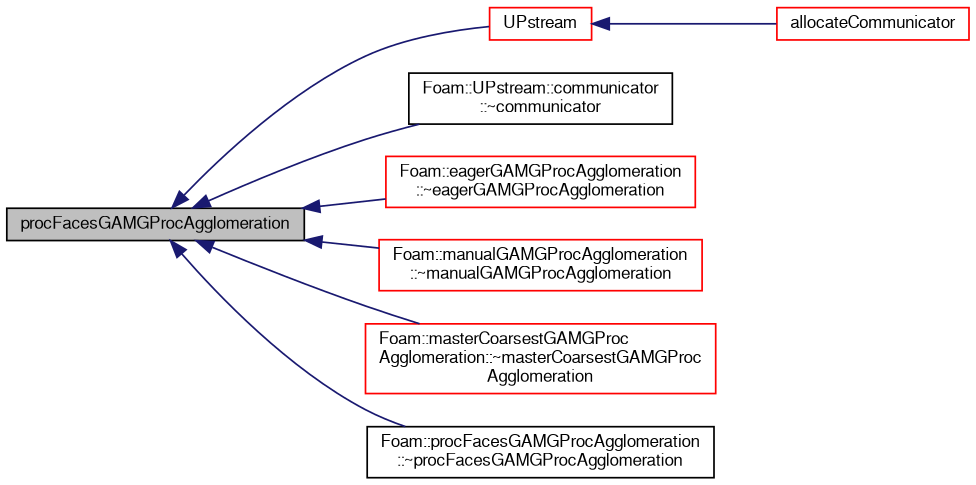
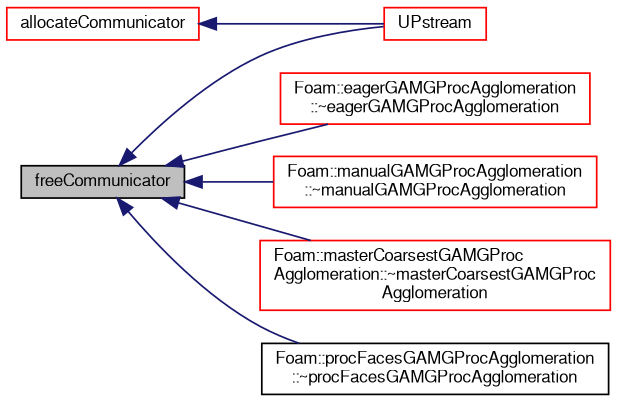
(693, 24) -> (300, 24)
(541, 99) -> none
(156, 224) -> (103, 182)
